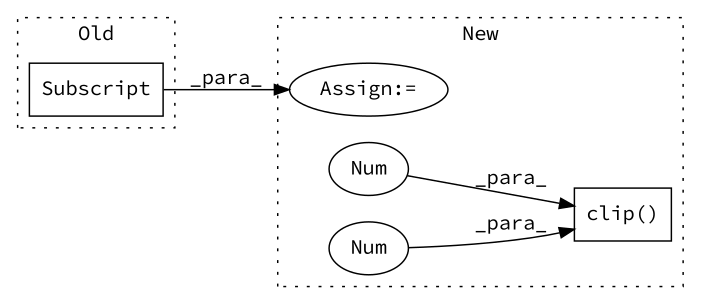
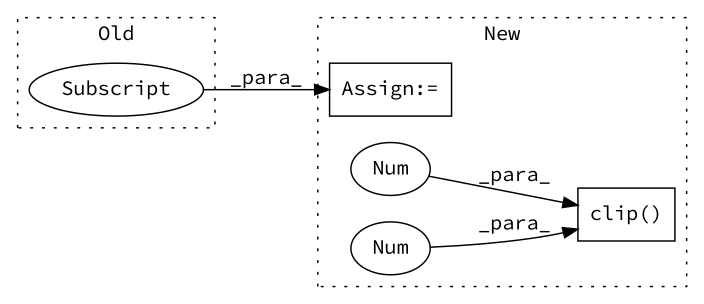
(96, 90) -> (116, 90)
(369, 90) -> (391, 90)
